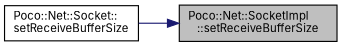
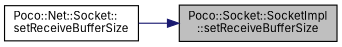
(258, 23) -> (258, 23)
